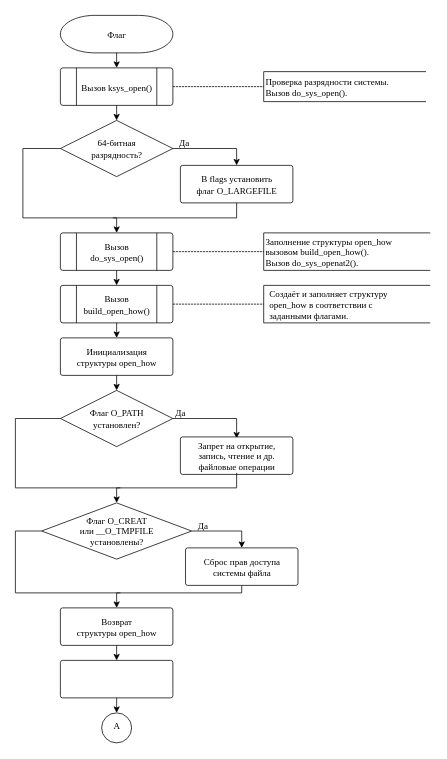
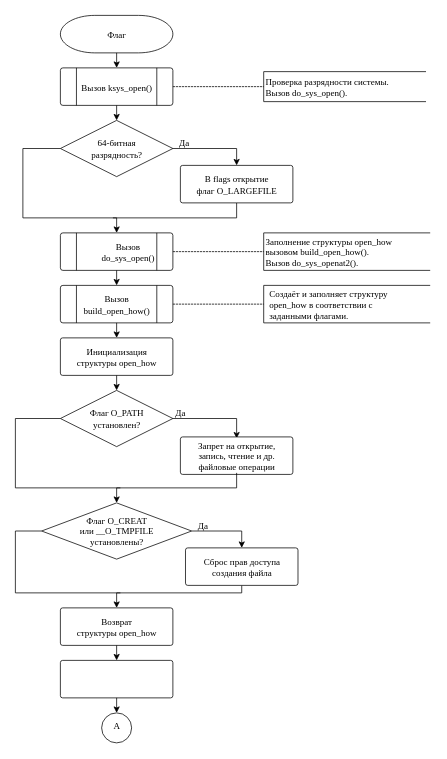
(237, 185) -> (237, 185)
(117, 252) -> (128, 252)
(242, 567) -> (242, 567)
